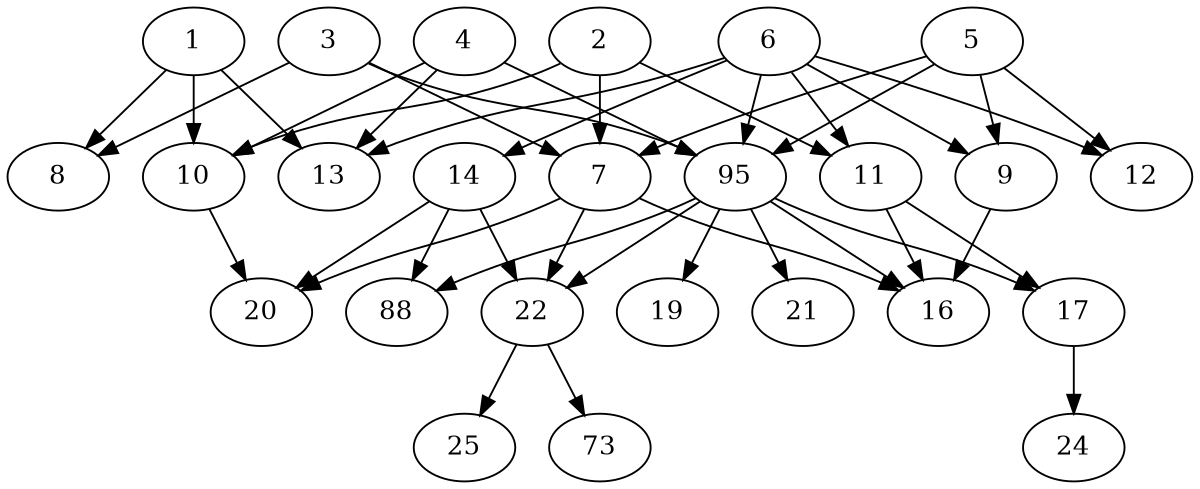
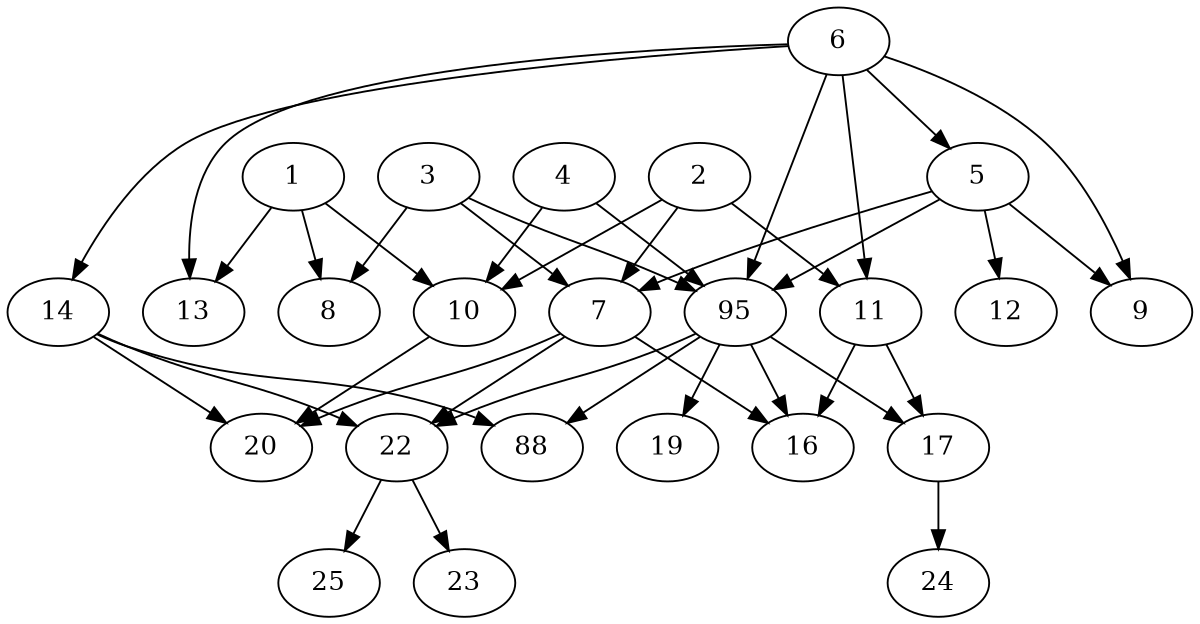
(951, 99) -> (901, 103)
(404, 102) -> none
(978, 233) -> none
(803, 312) -> none
(600, 448) -> (464, 583)
